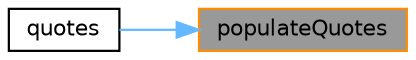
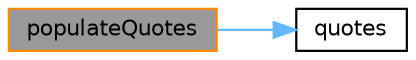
(148, 30) -> (245, 30)
